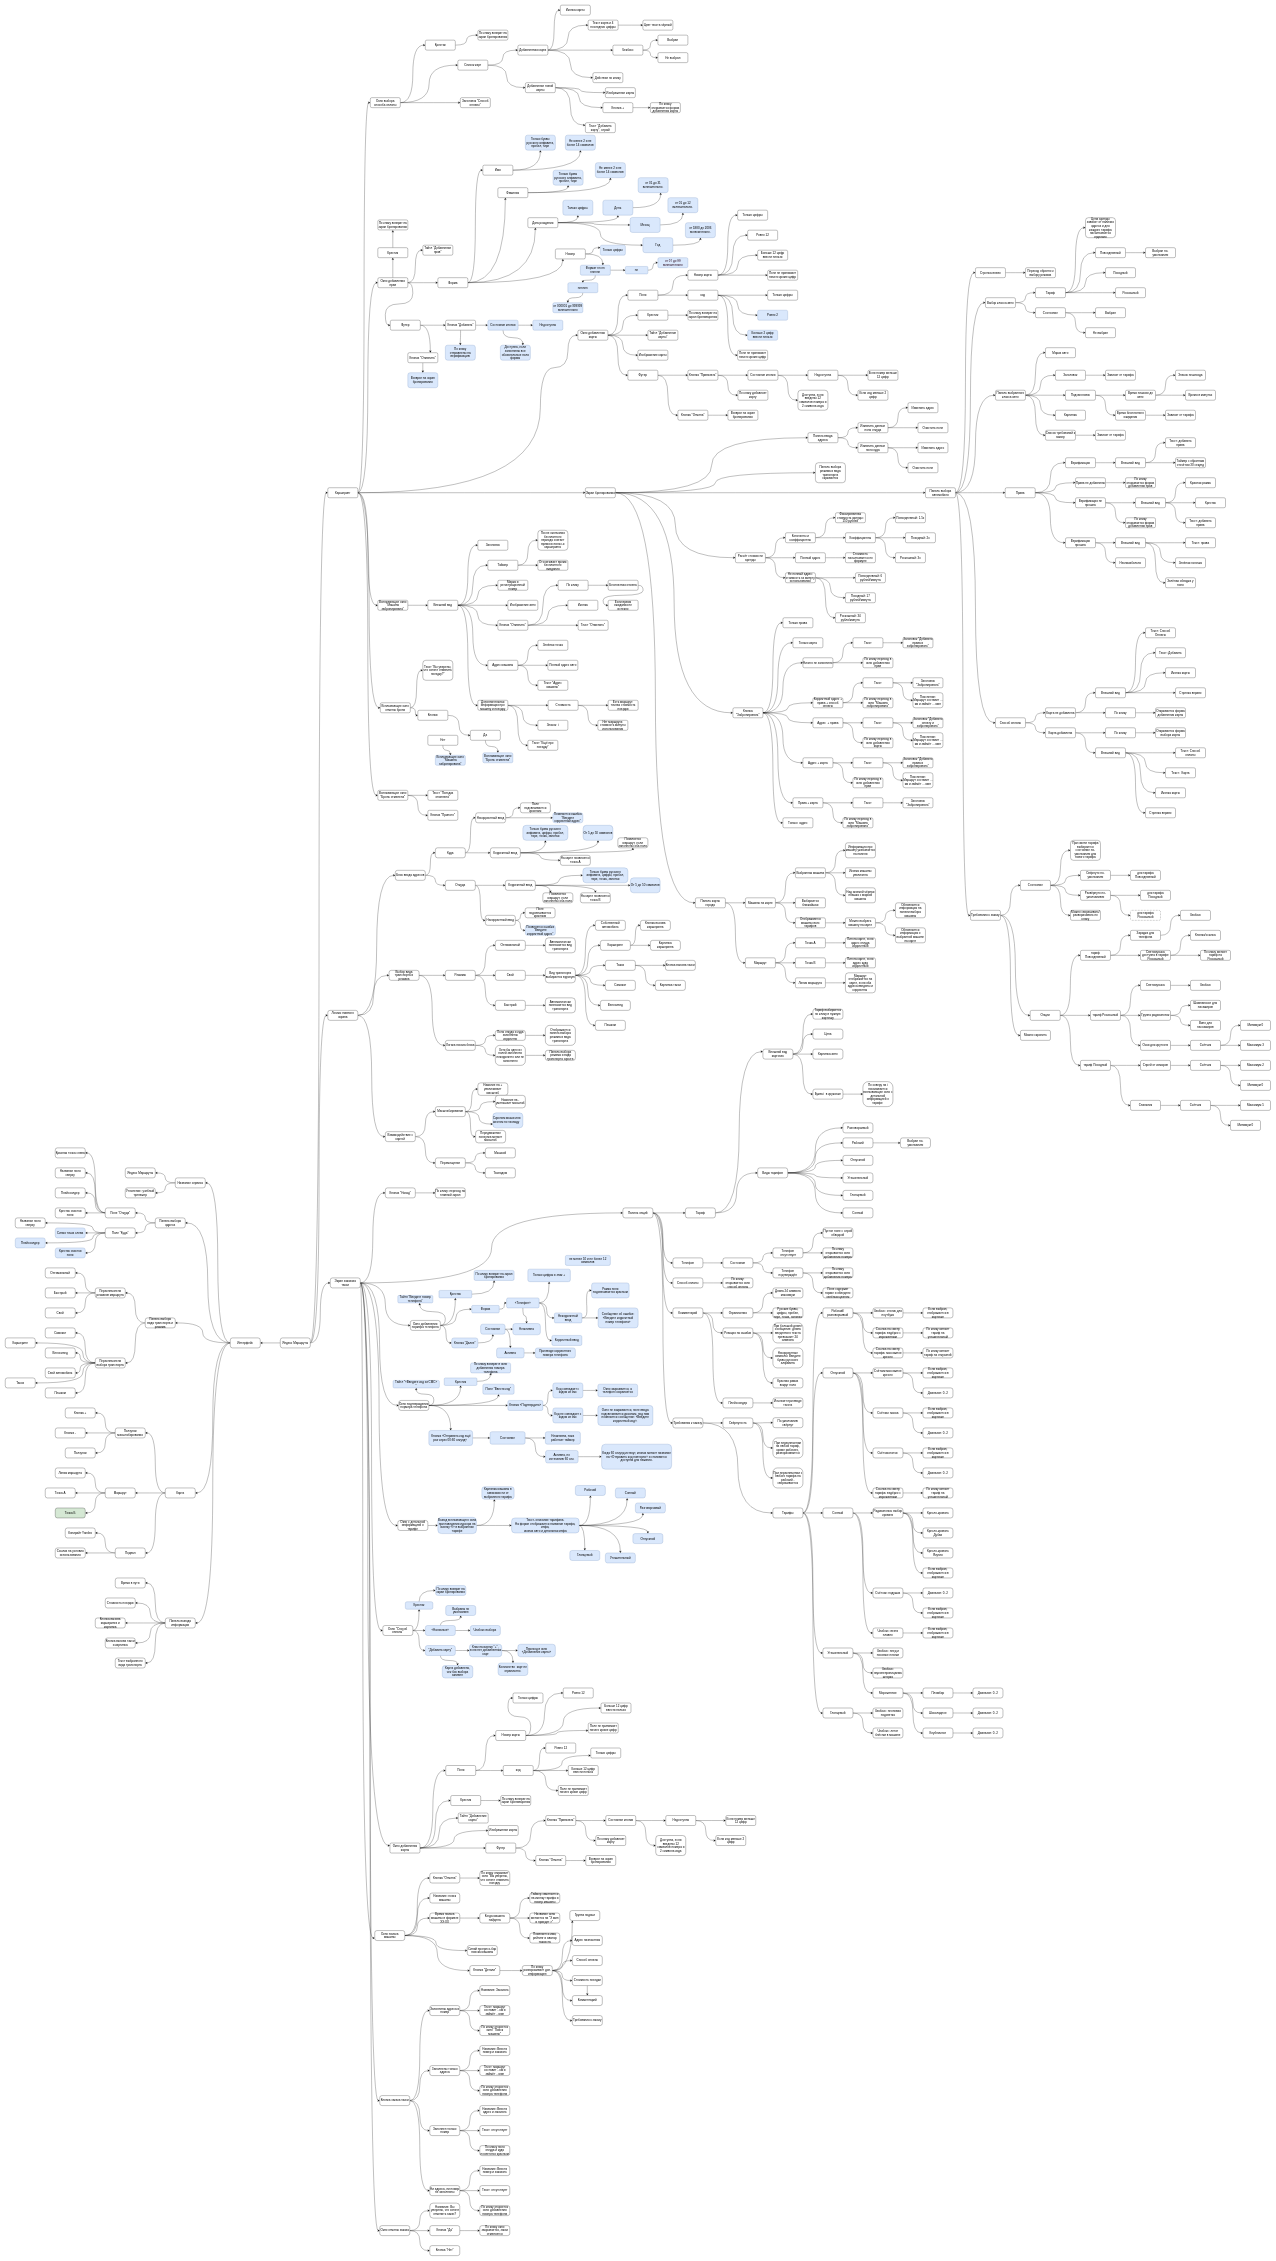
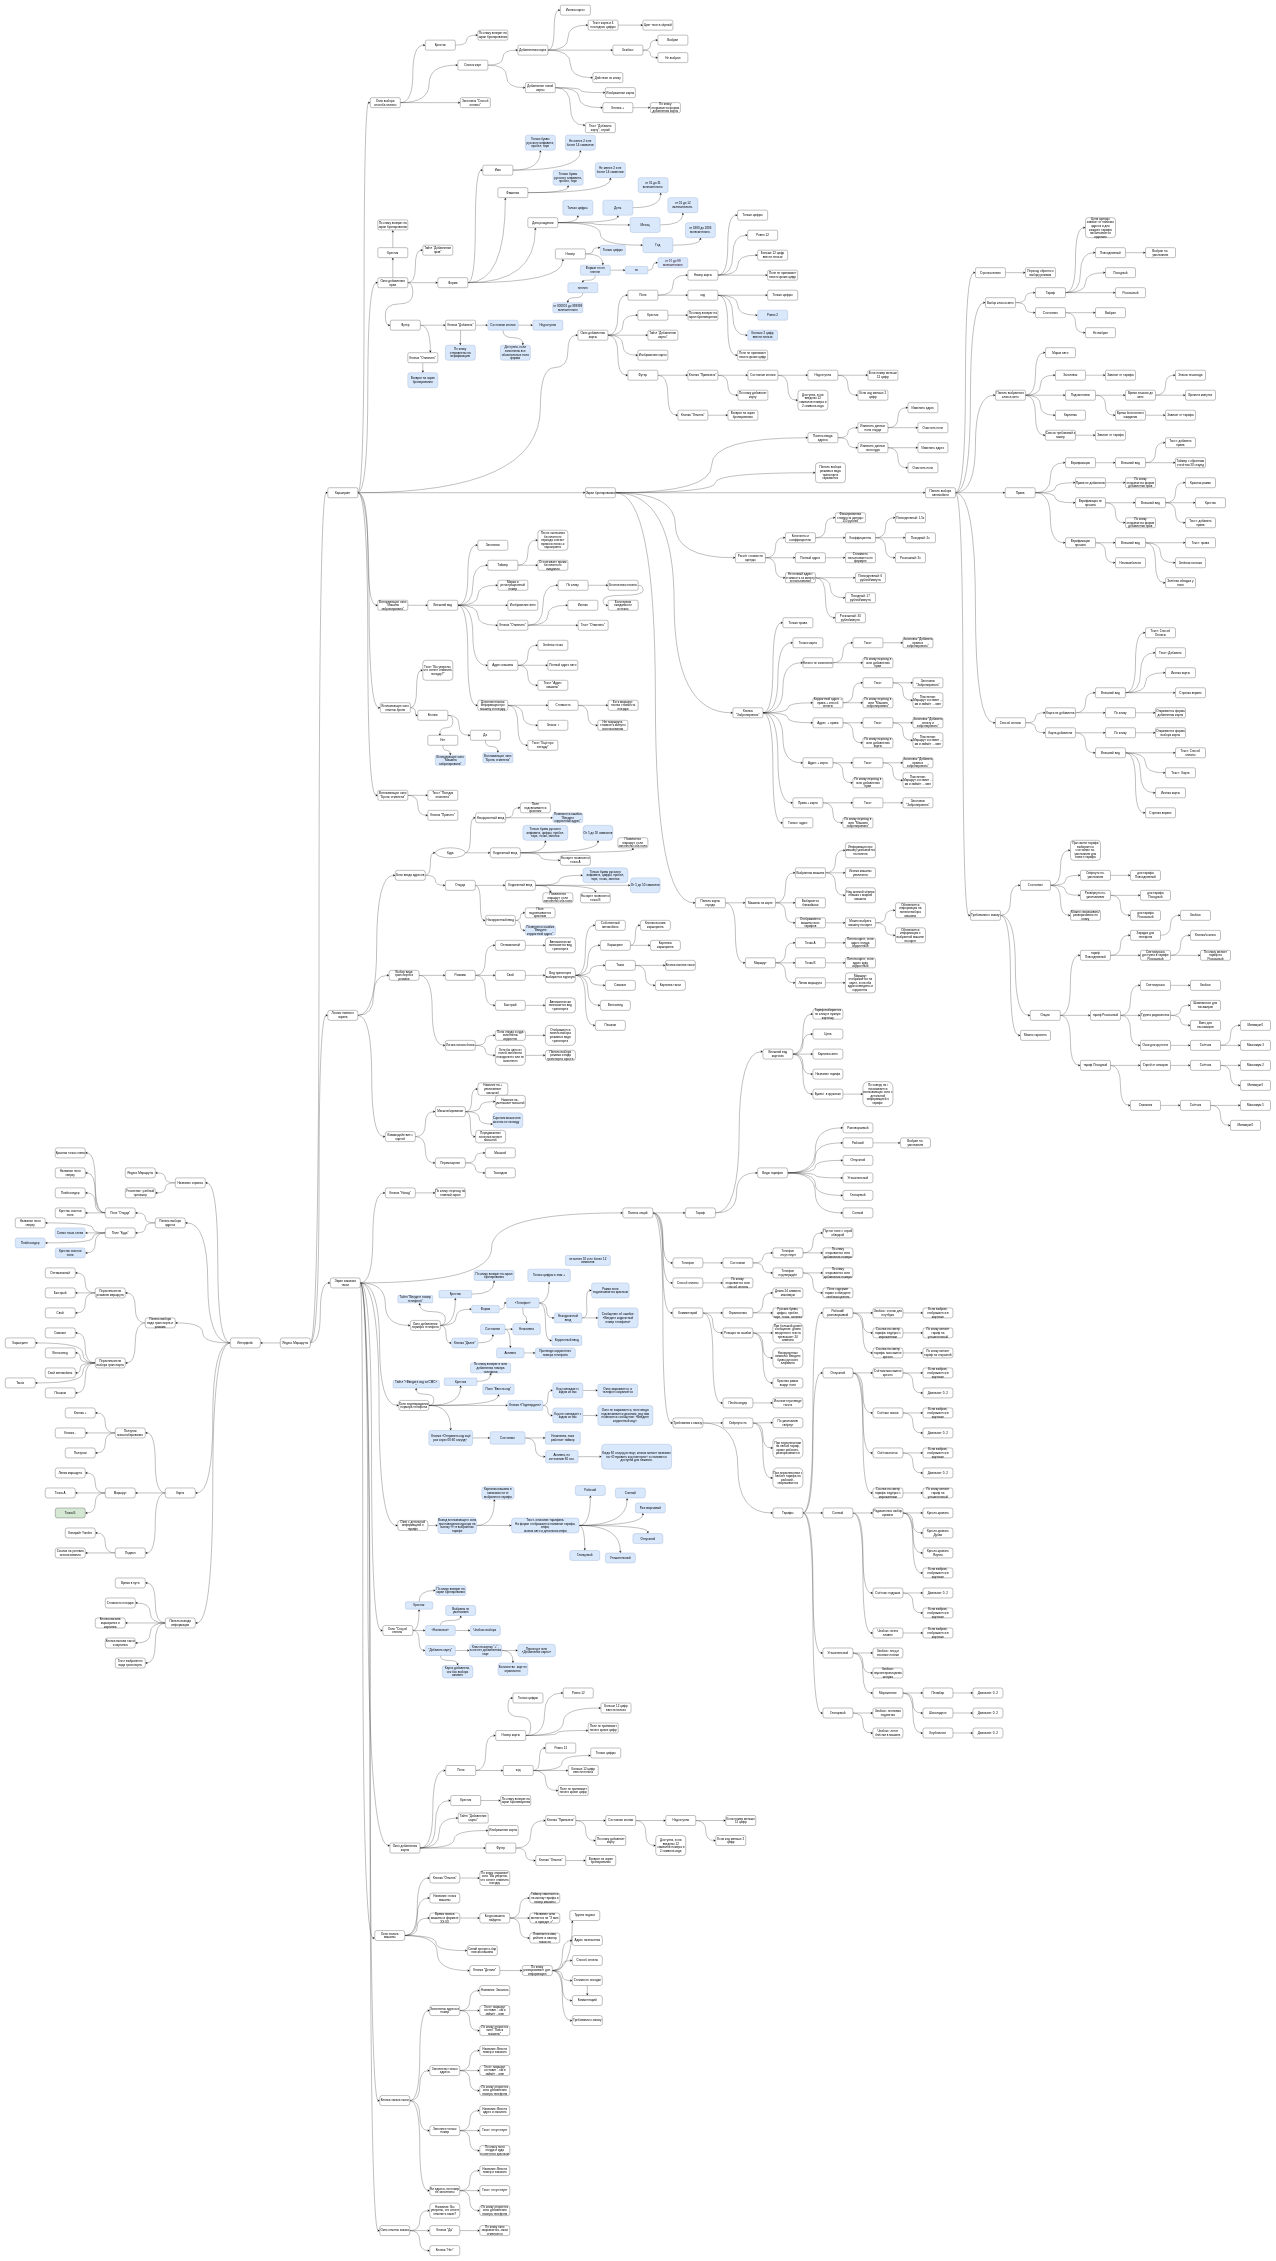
none -> (440, 733)
(450, 853) -> (450, 853)
(1145, 915) -> (1145, 915)
none -> (809, 1074)
none -> (828, 1074)
